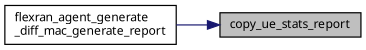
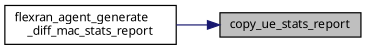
(91, 25) -> (91, 25)
